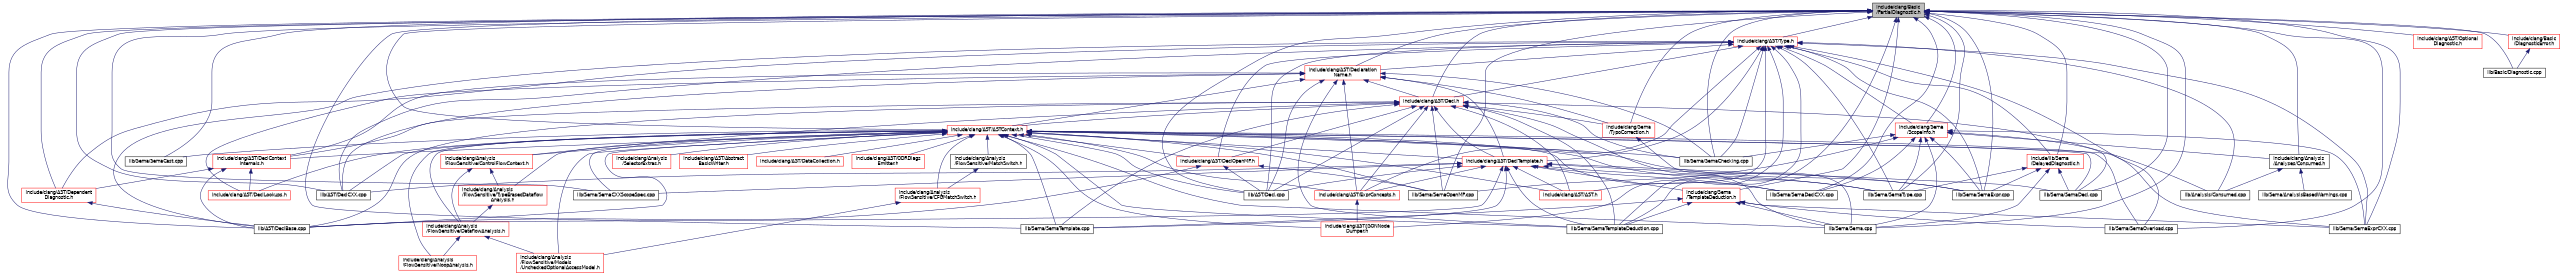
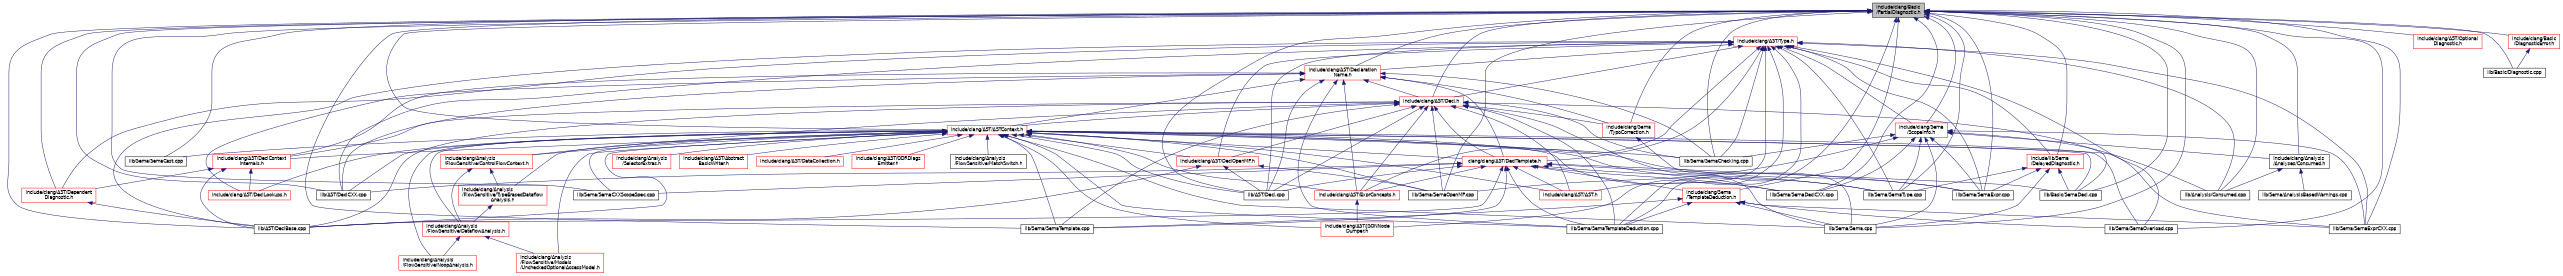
(1825, 27) -> (2167, 29)
(1505, 161) -> (1505, 161)
(938, 195) -> none
(2071, 195) -> (2071, 195)
